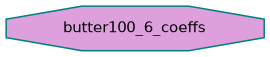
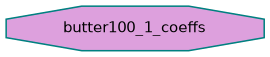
(135, 28) -> (135, 28)
